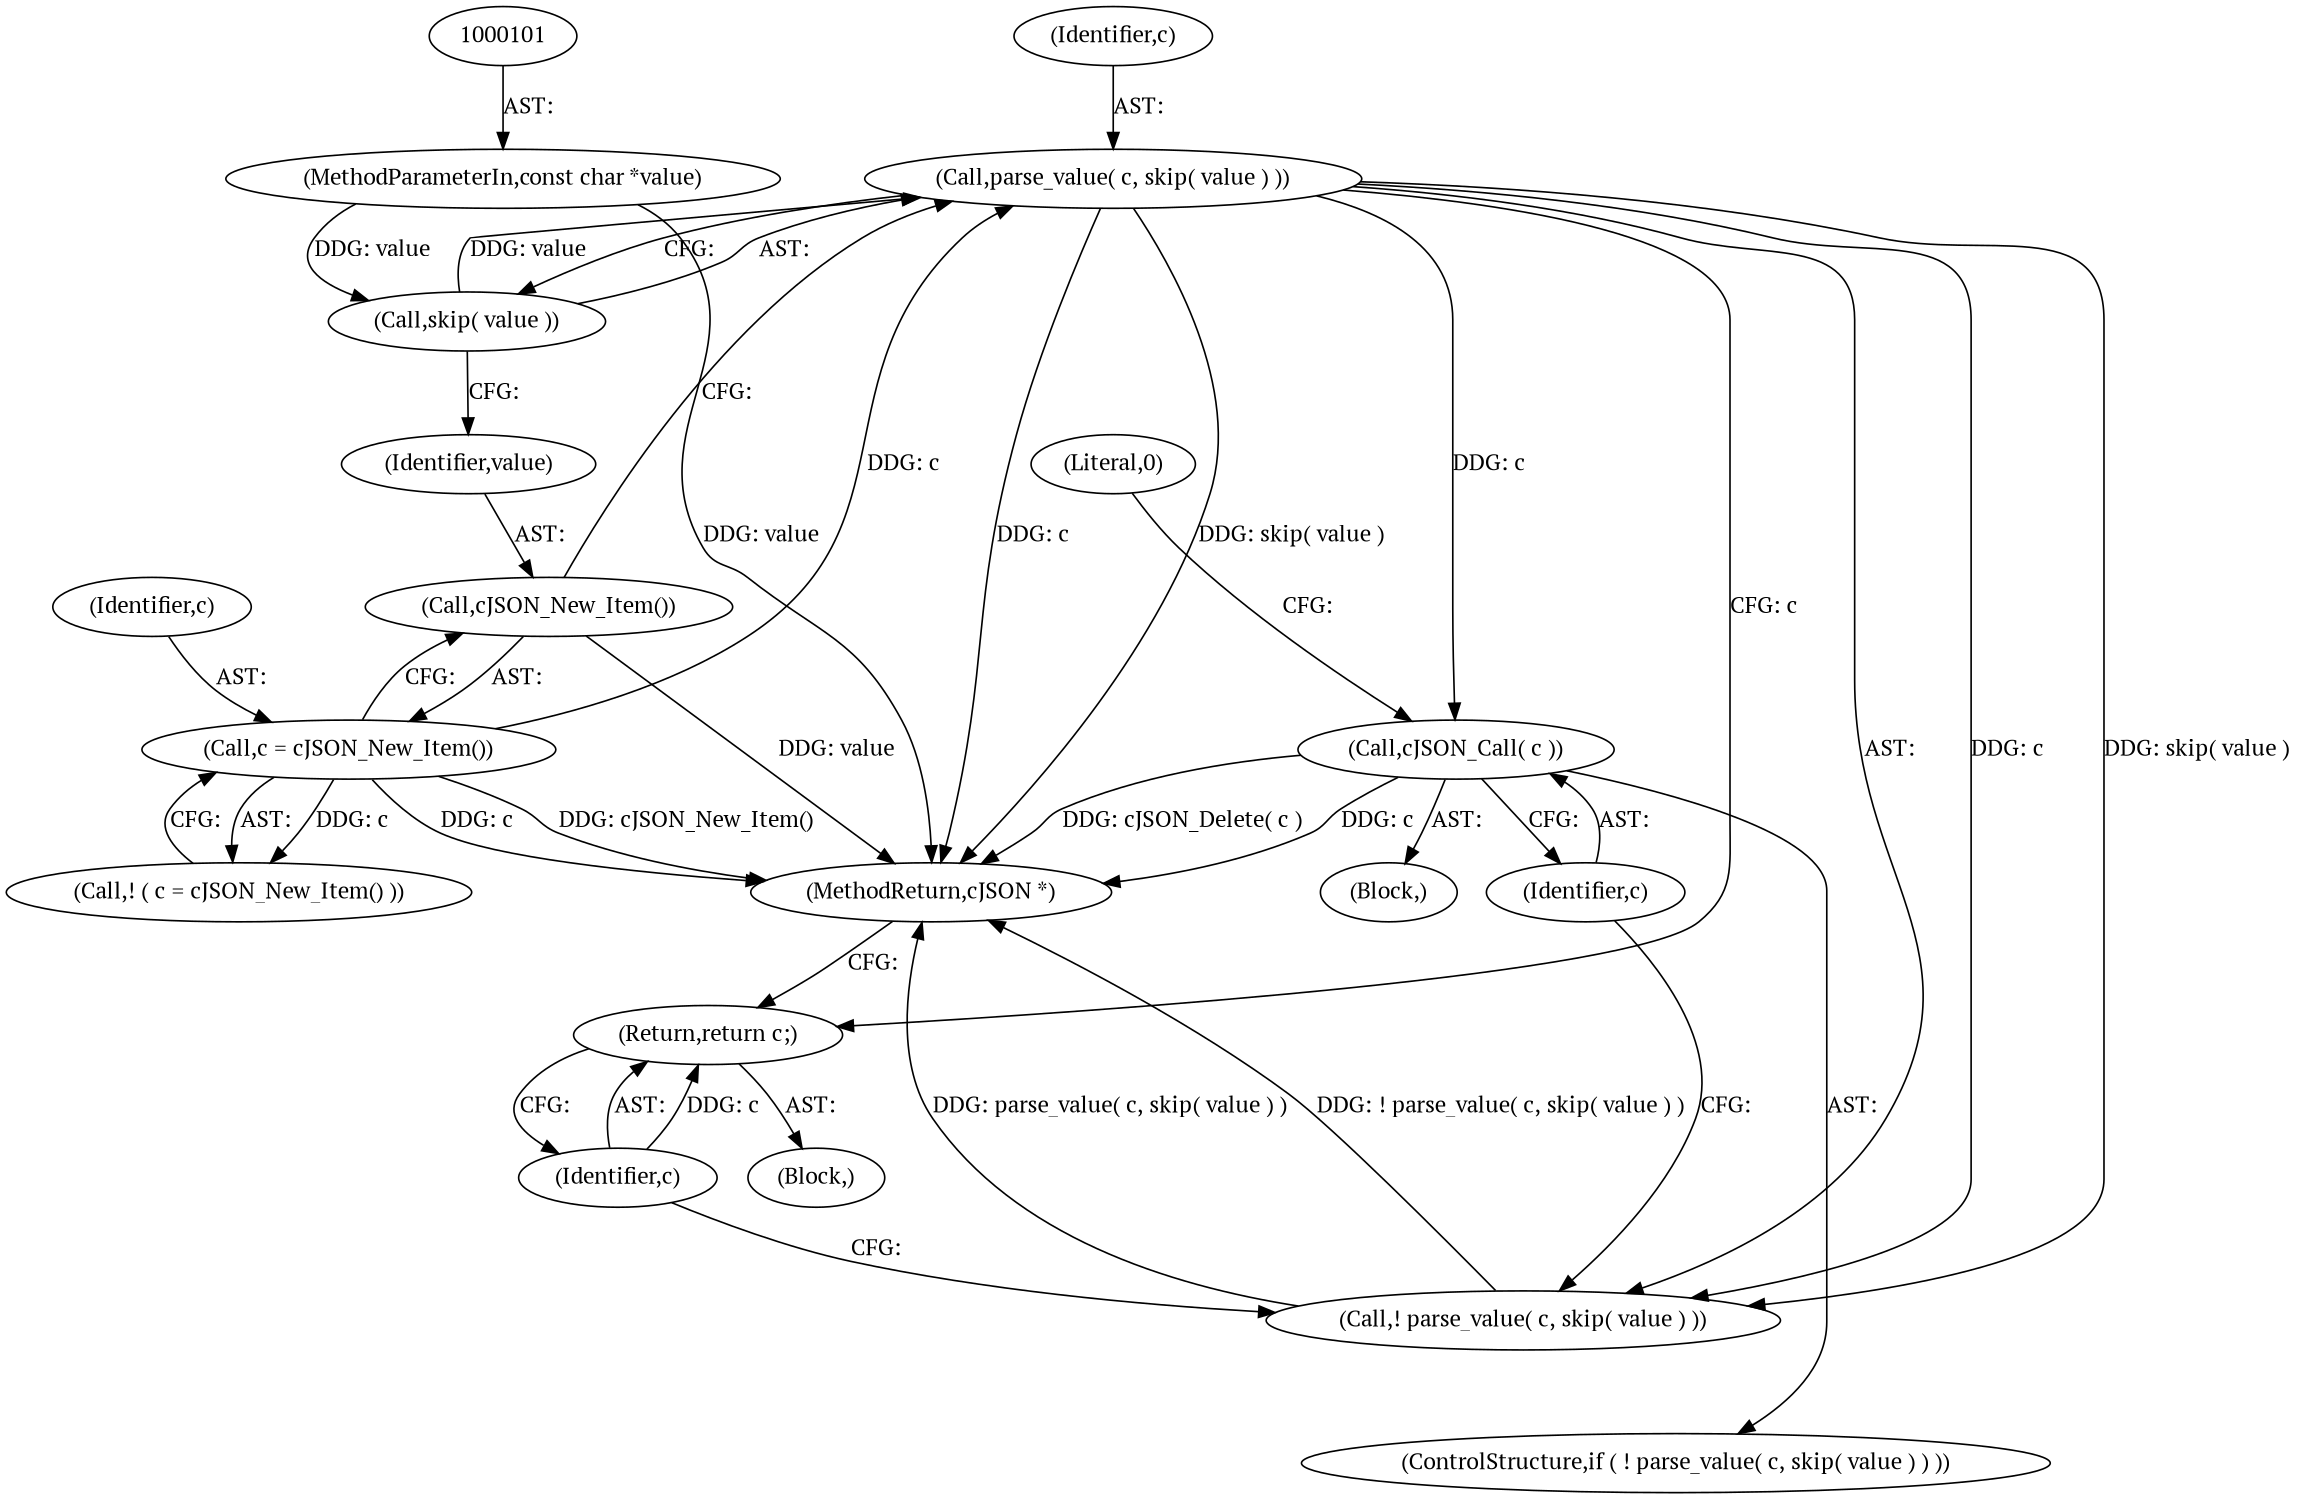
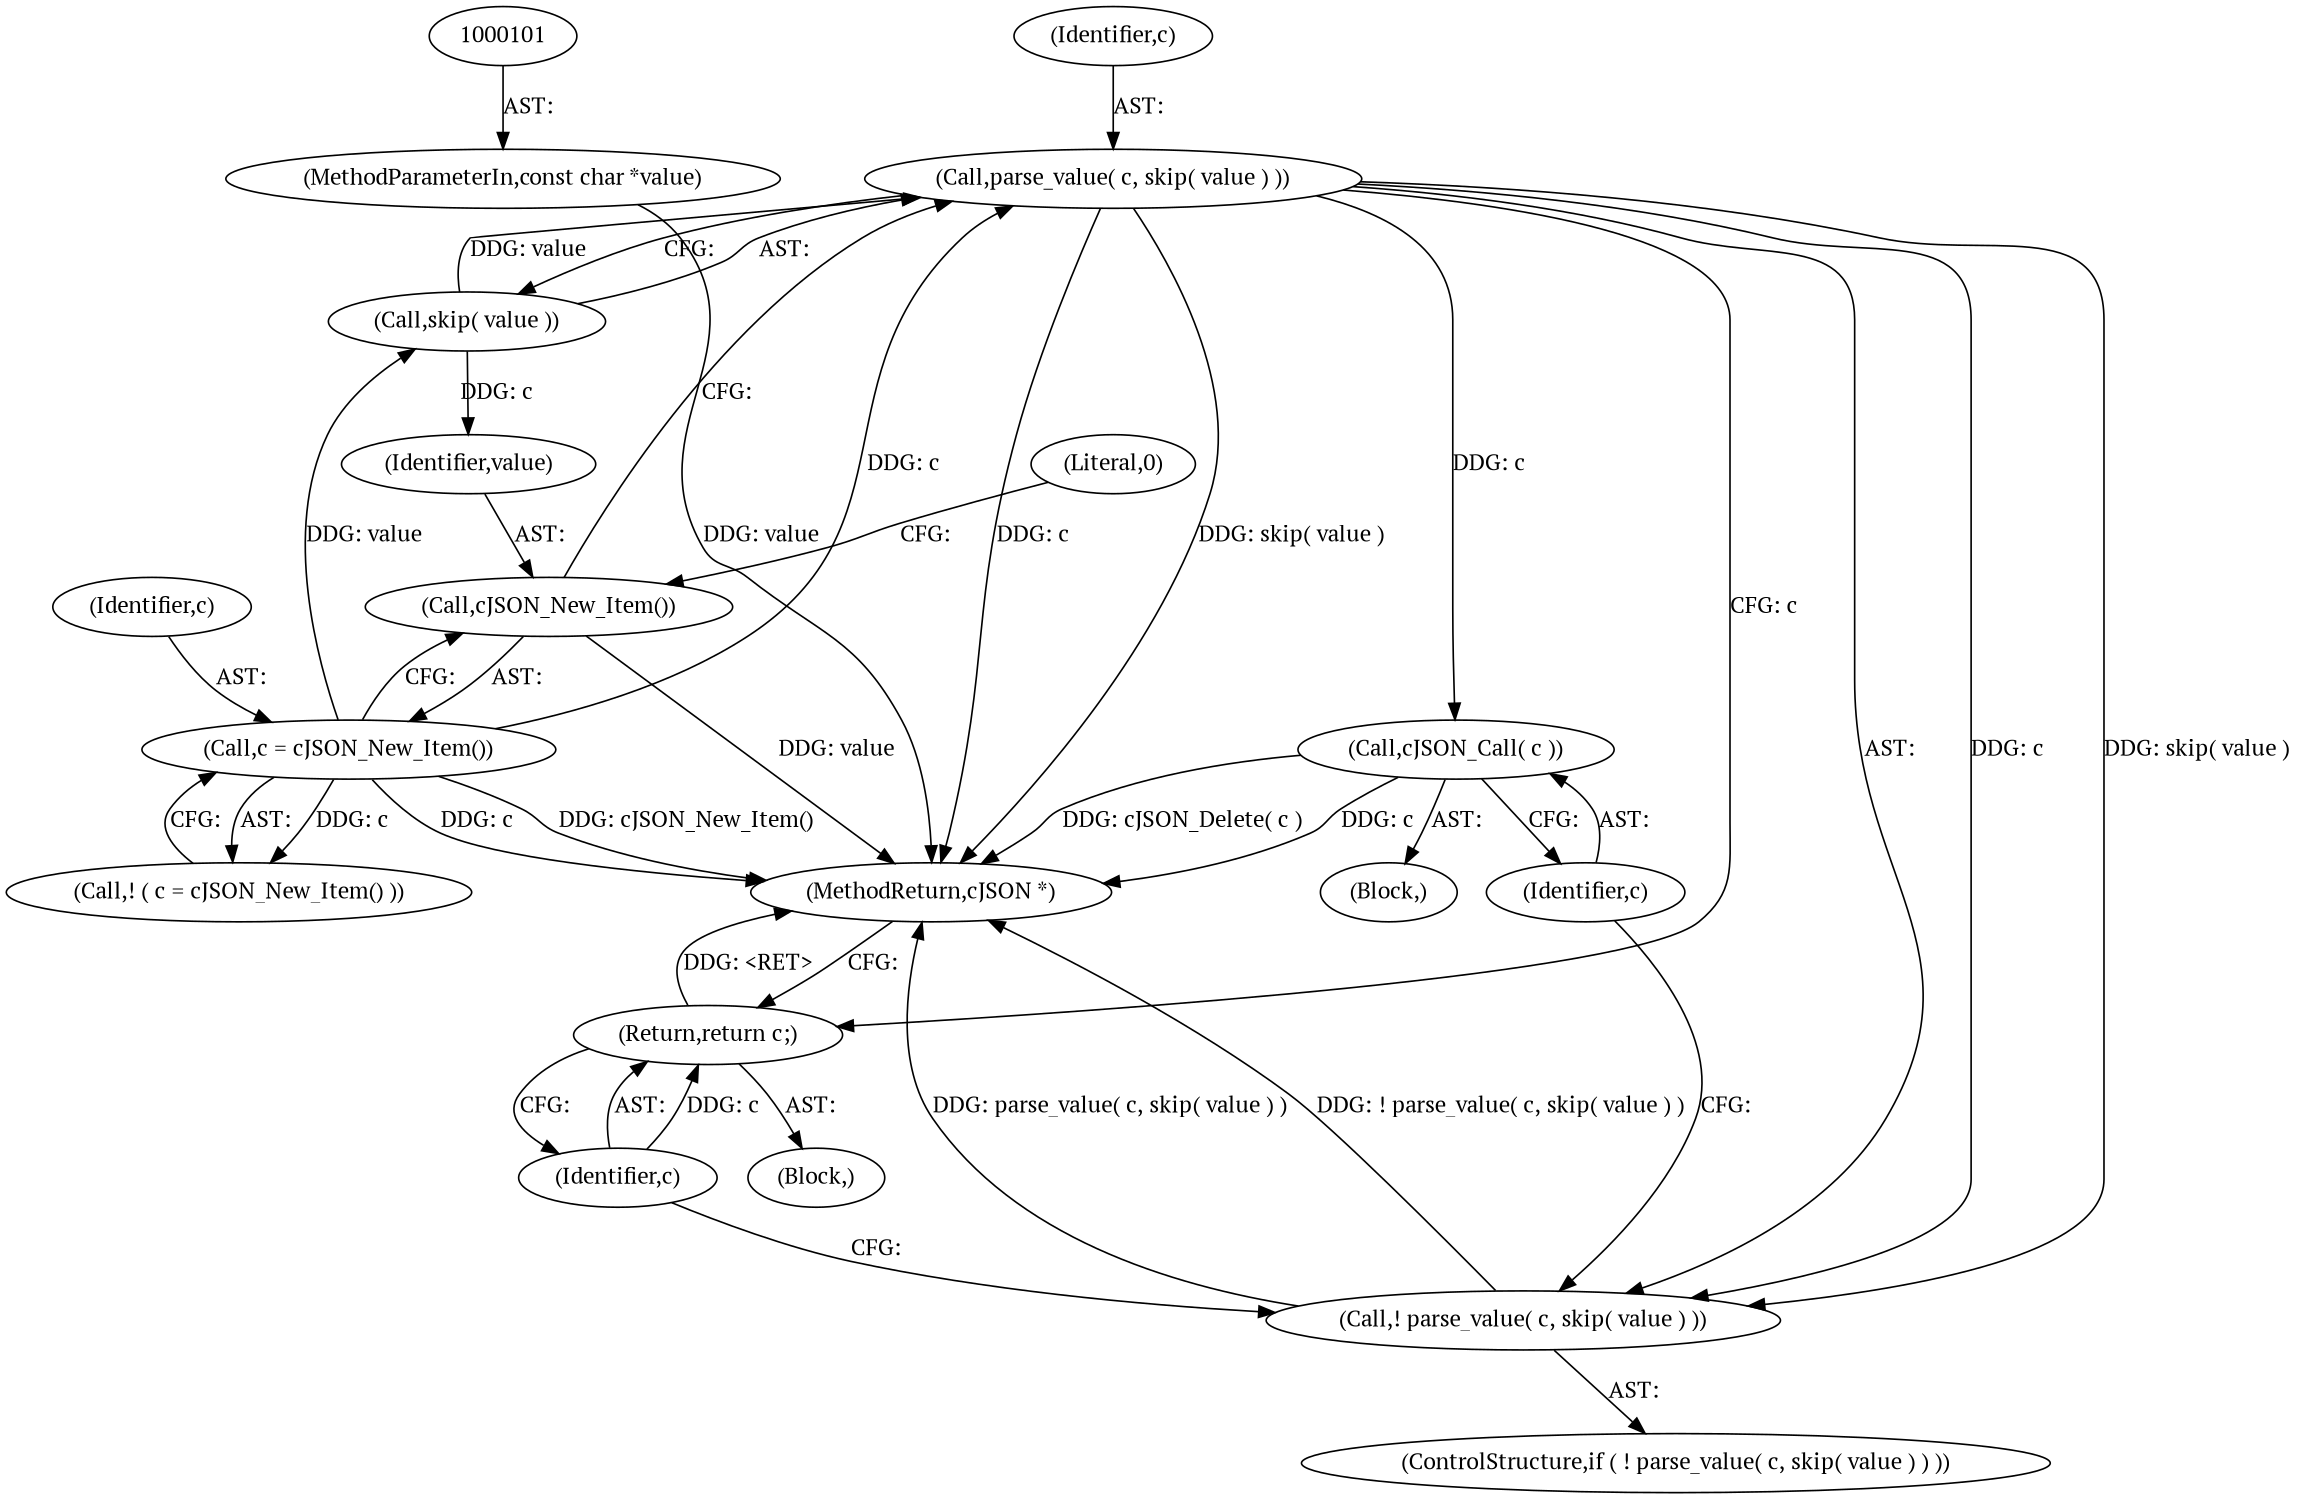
(308, 251) -> (306, 524)
(497, 393) -> (497, 393)
(1256, 613) -> (866, 535)
none -> (700, 938)
(1827, 1024) -> (1593, 1386)
